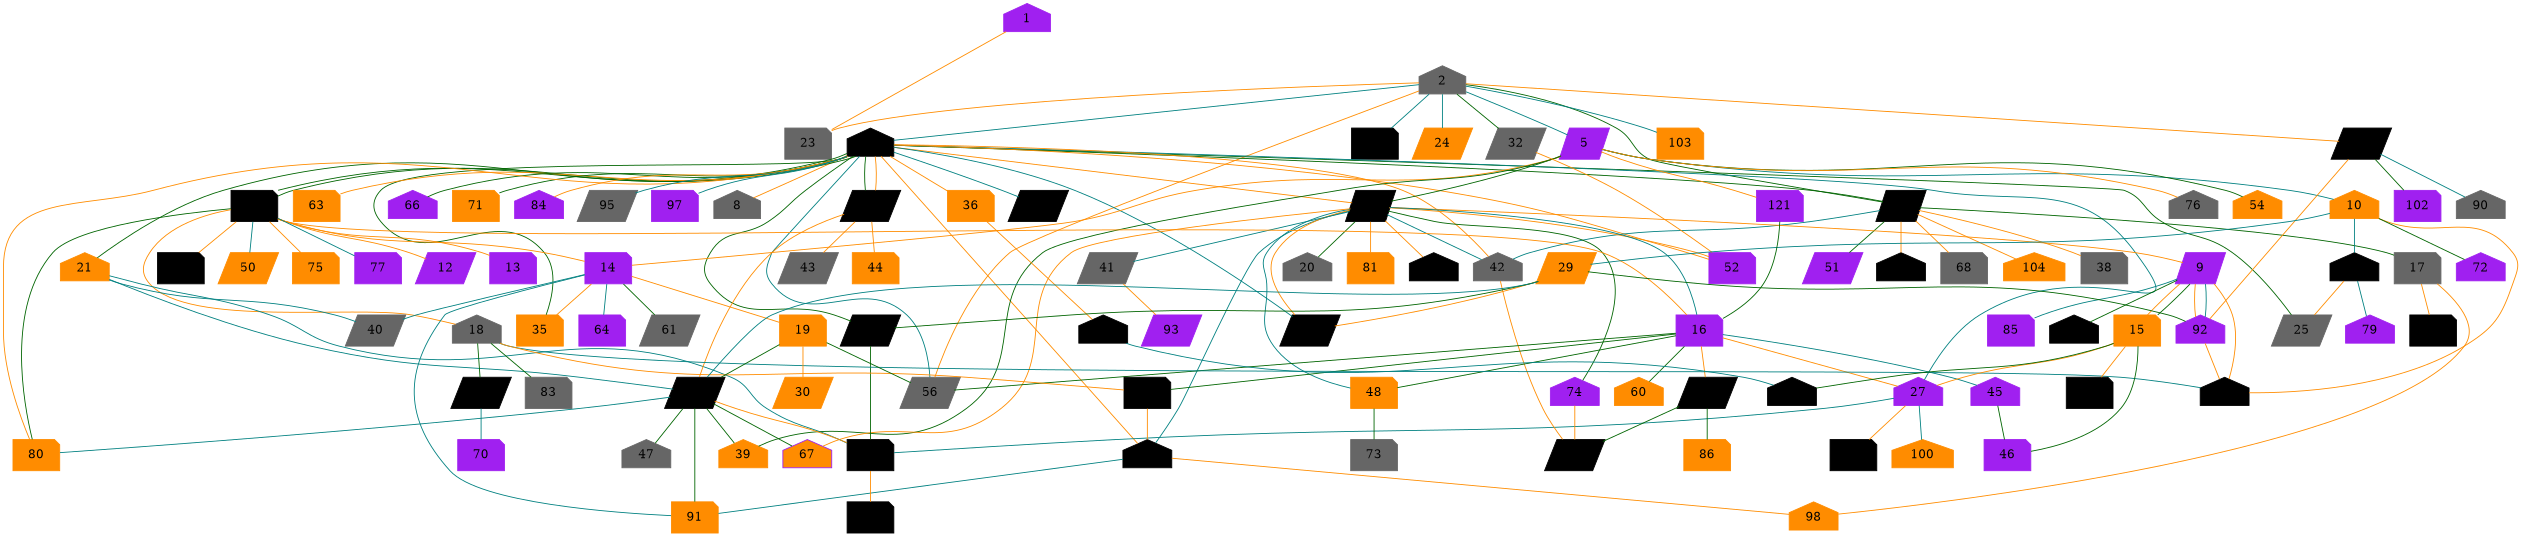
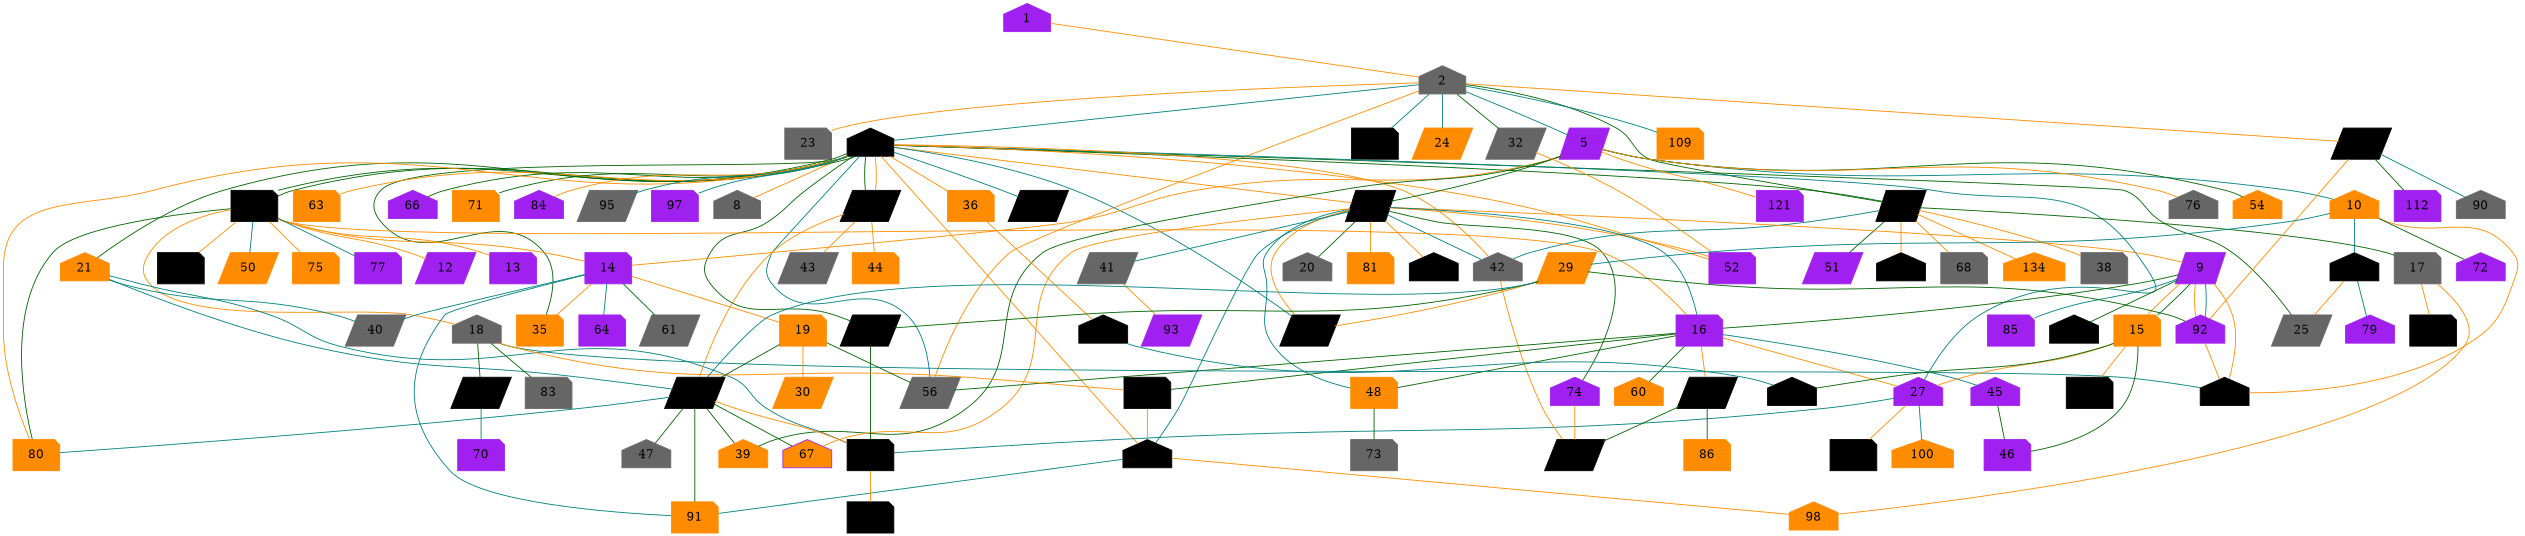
(919, 81) -> (1235, 50)
(1680, 144) -> (1680, 144)
(2418, 206) -> (2418, 206)
(2034, 268) -> (2034, 268)
(1766, 279) -> (1952, 308)
